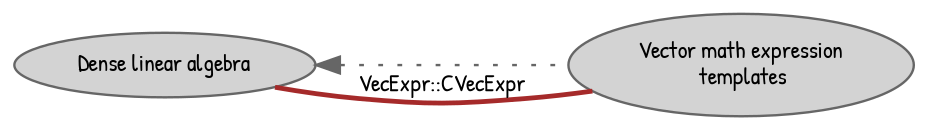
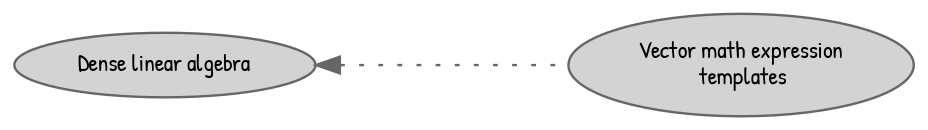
(434, 103) -> none
